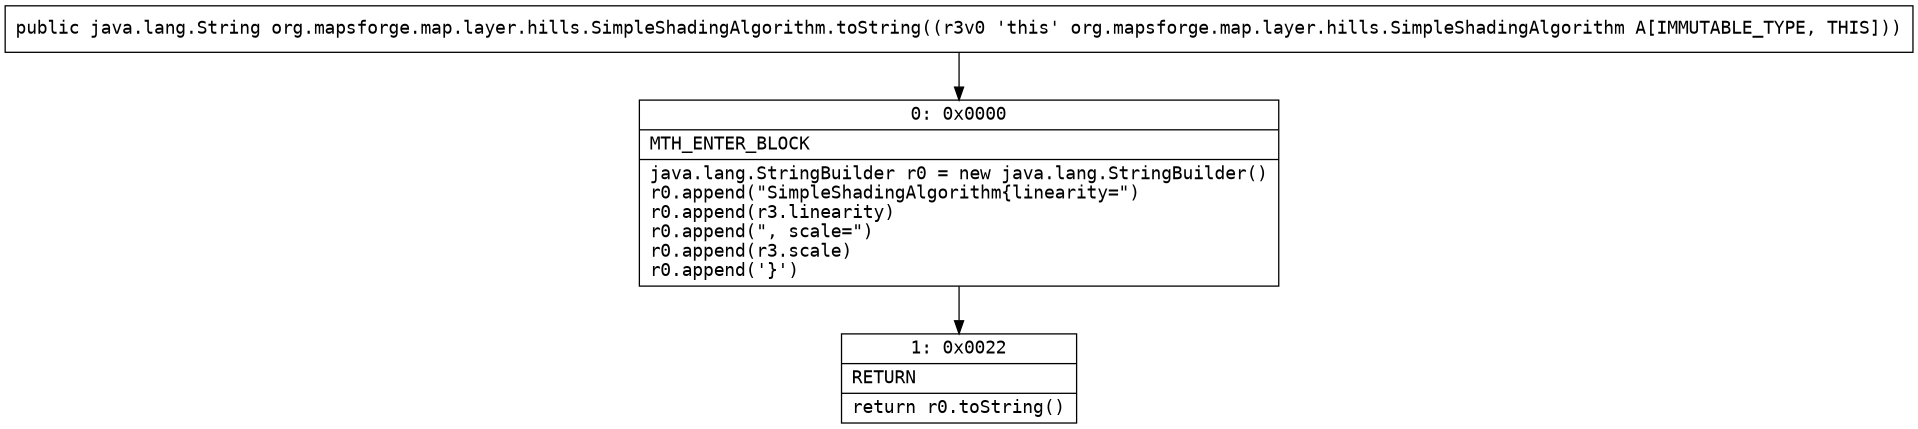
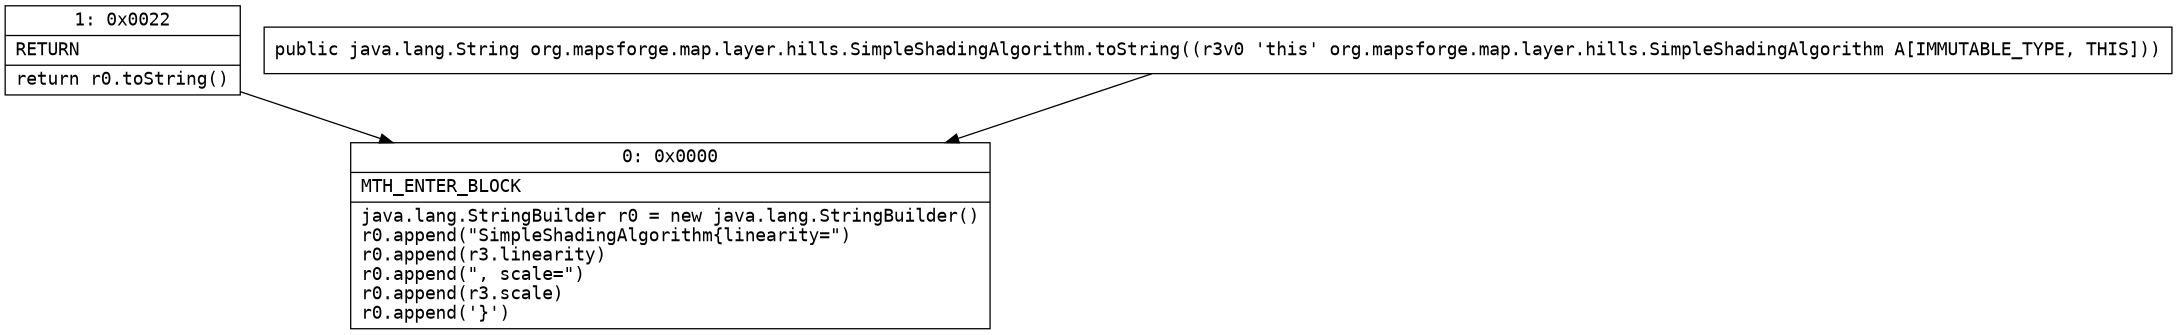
(959, 303) -> (310, 115)
